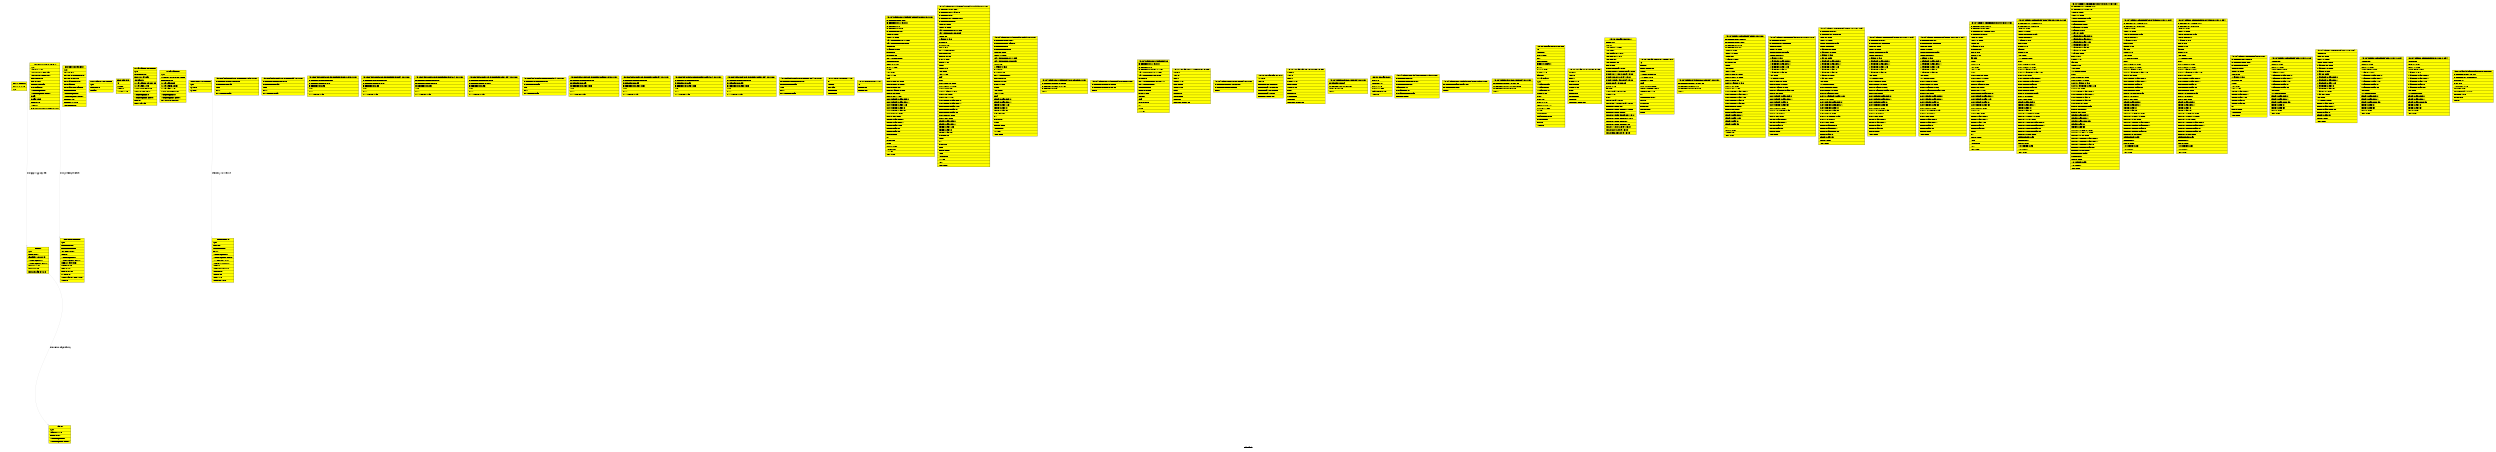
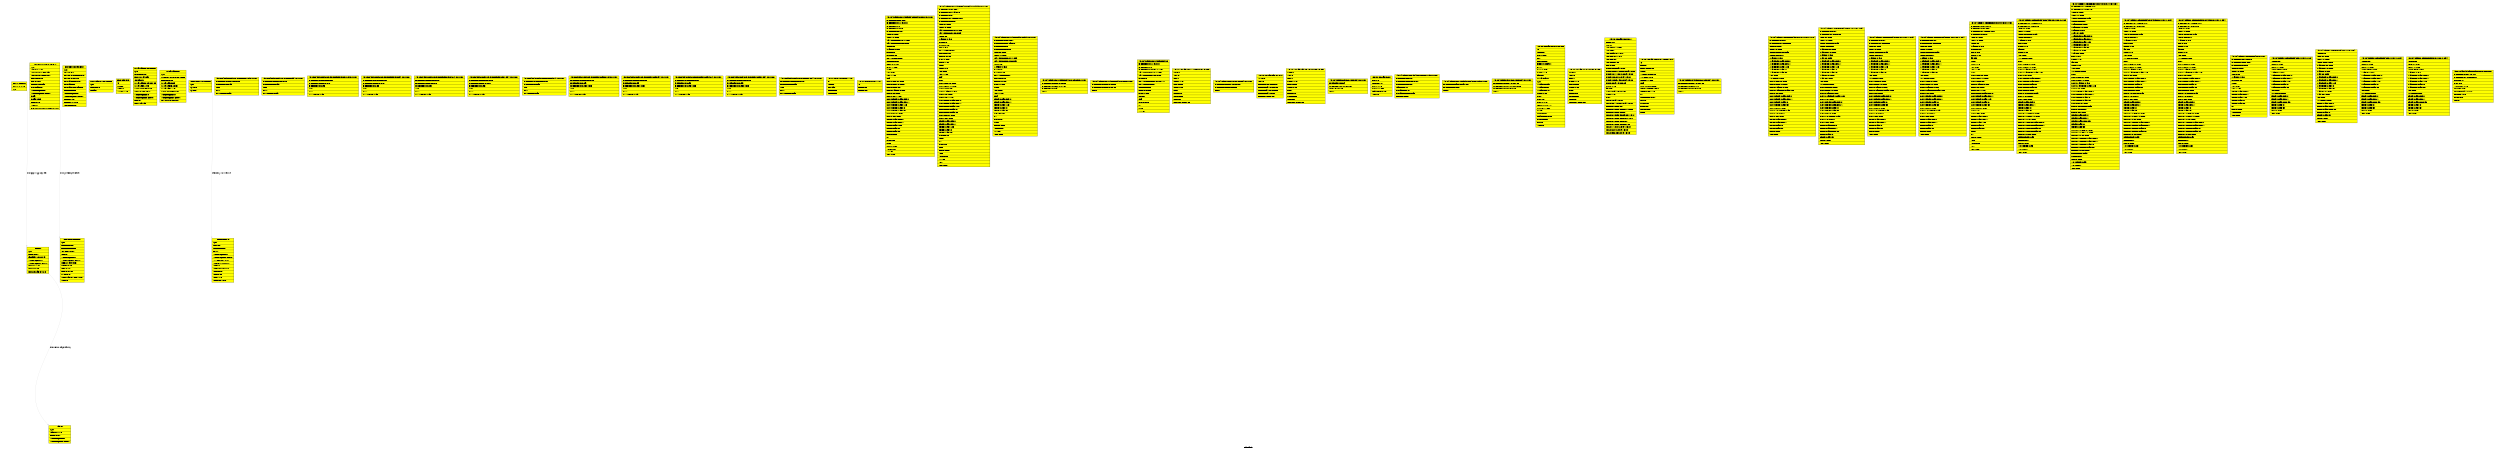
(1745, 86) -> none
